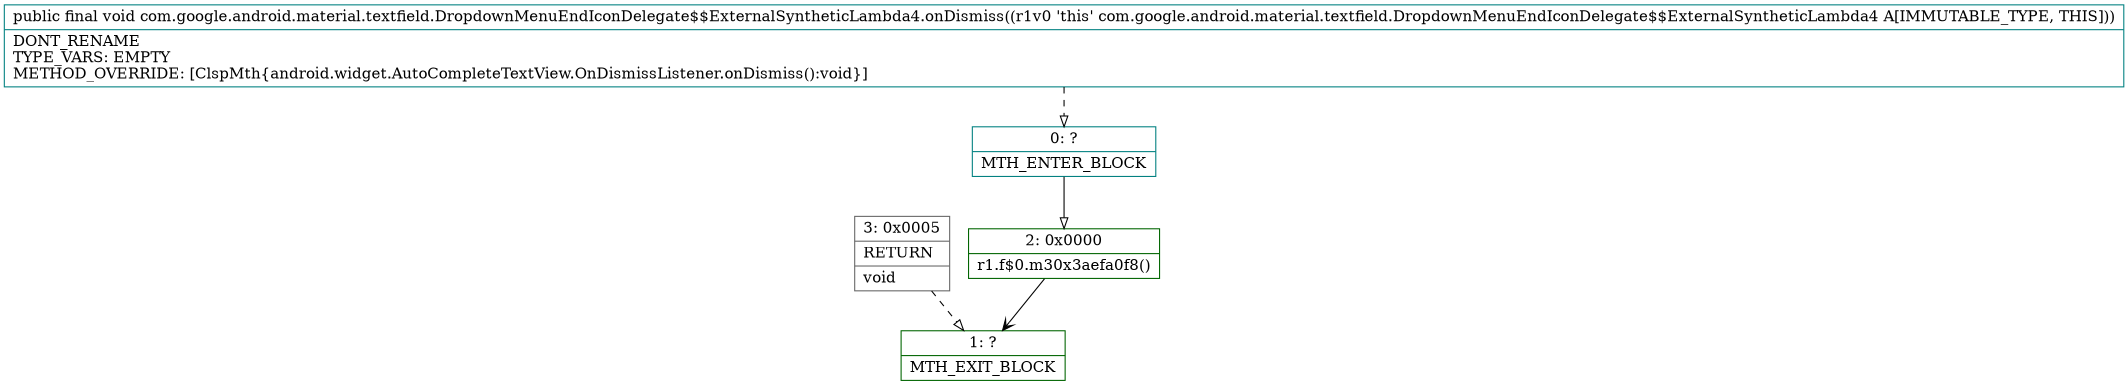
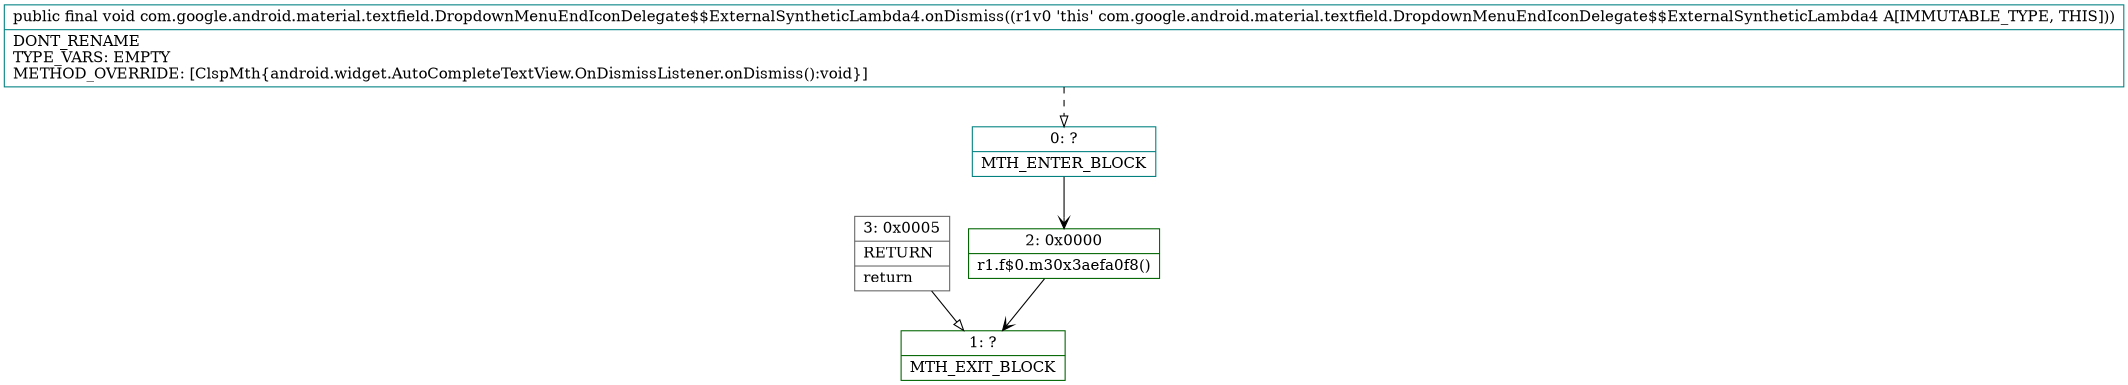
(1064, 197) -> (1064, 197)
(880, 278) -> (888, 278)
(944, 307) -> (944, 307)
